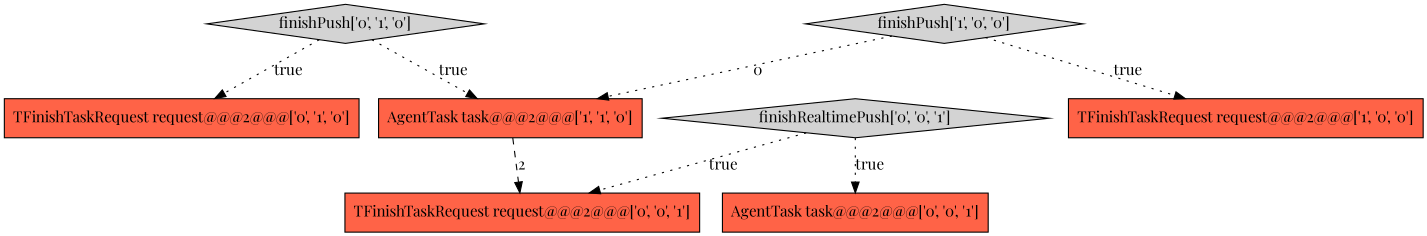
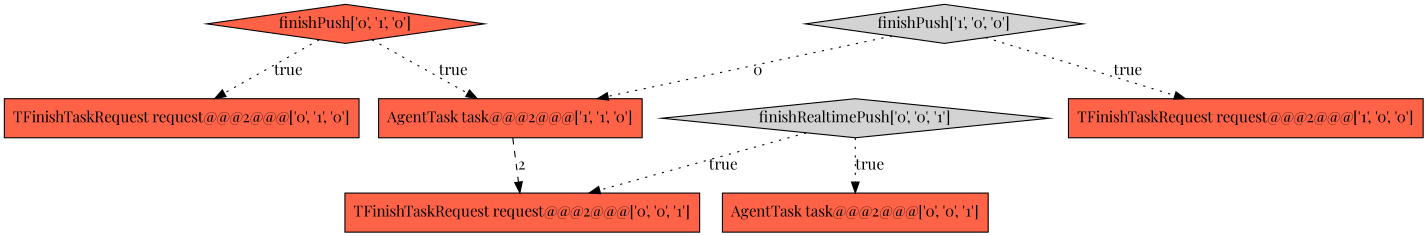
(345, 24) -> (345, 24)
